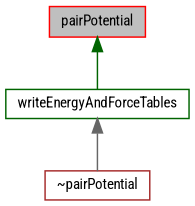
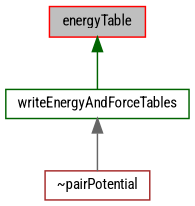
(97, 22) -> (97, 22)
